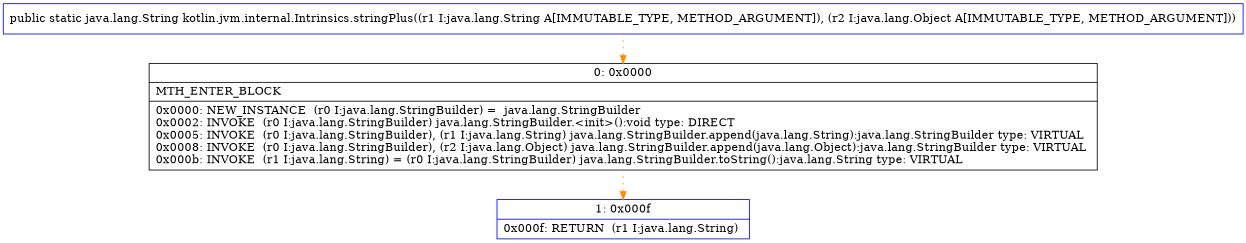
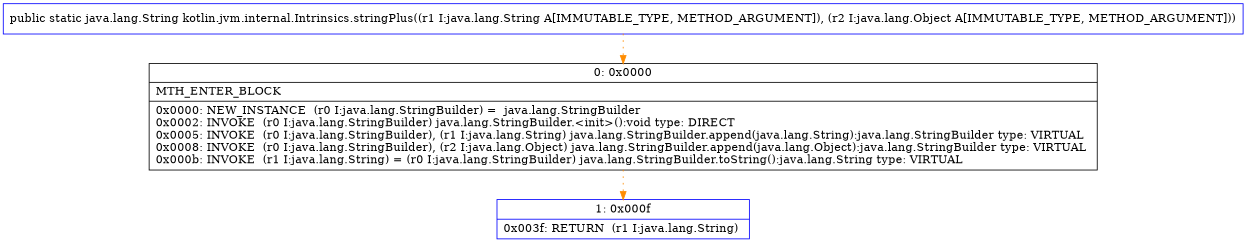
(623, 229) -> (623, 229)
